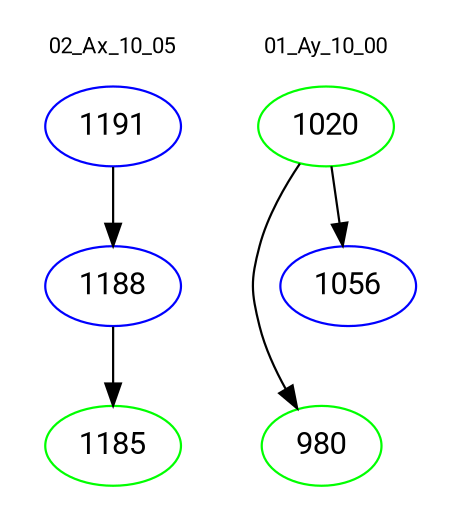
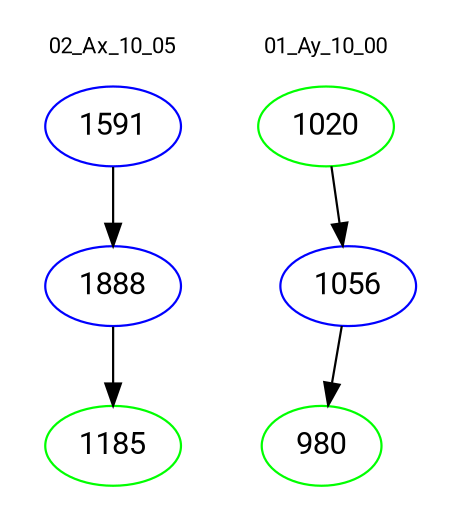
(113, 126) -> (113, 126)
(254, 274) -> (337, 354)
(113, 286) -> (113, 286)
